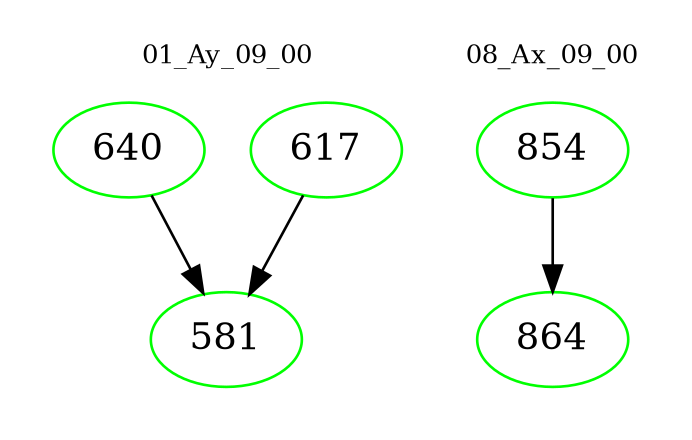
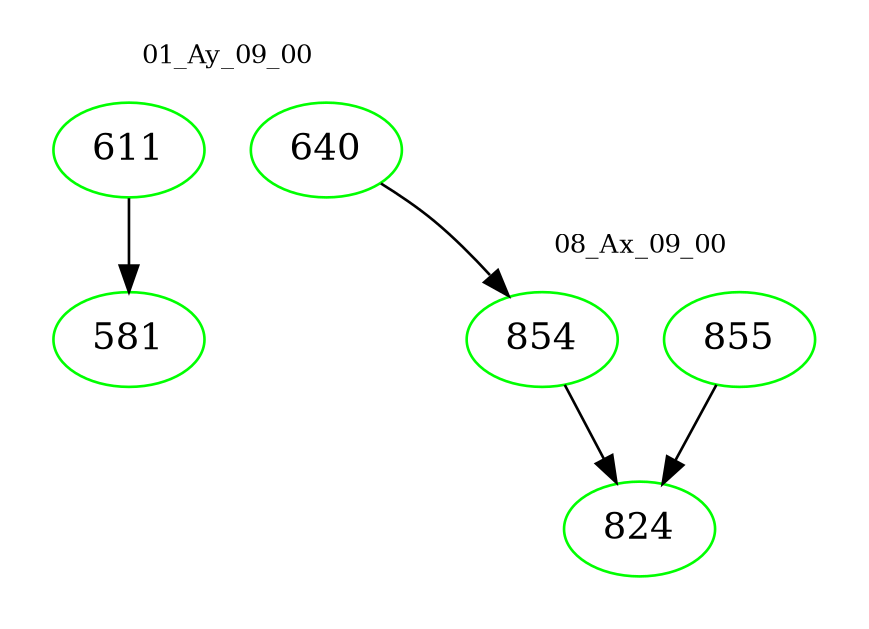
(326, 150) -> (129, 150)
(171, 232) -> (463, 247)
(553, 340) -> (640, 529)
none -> (740, 340)
